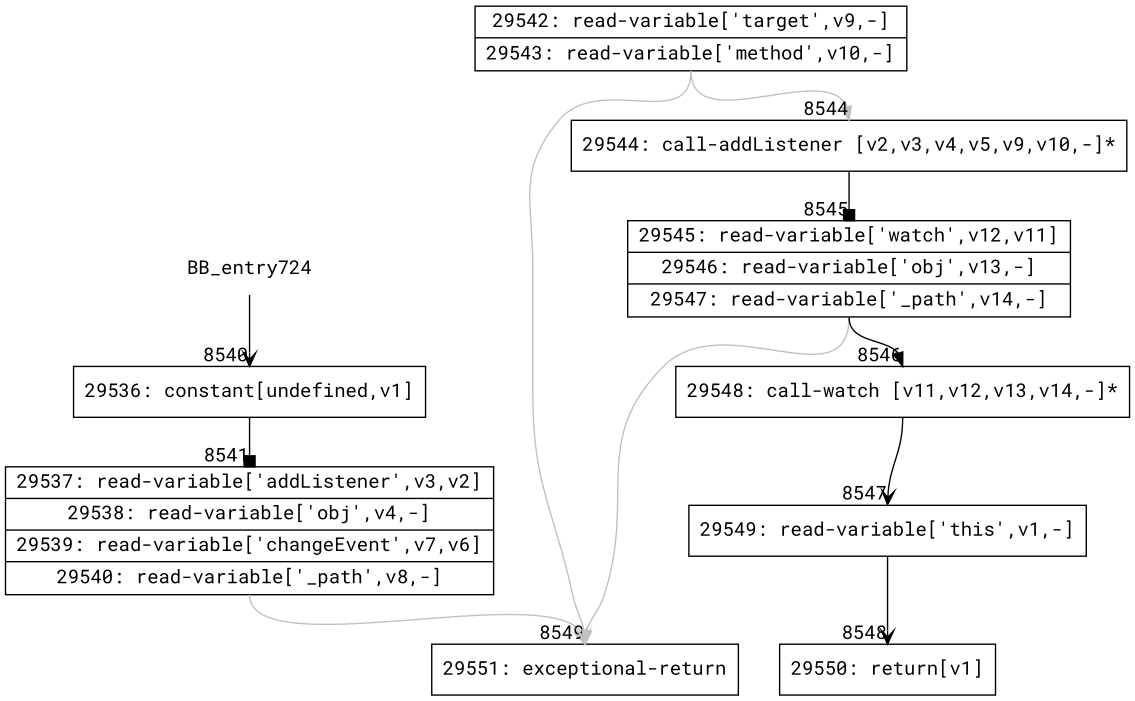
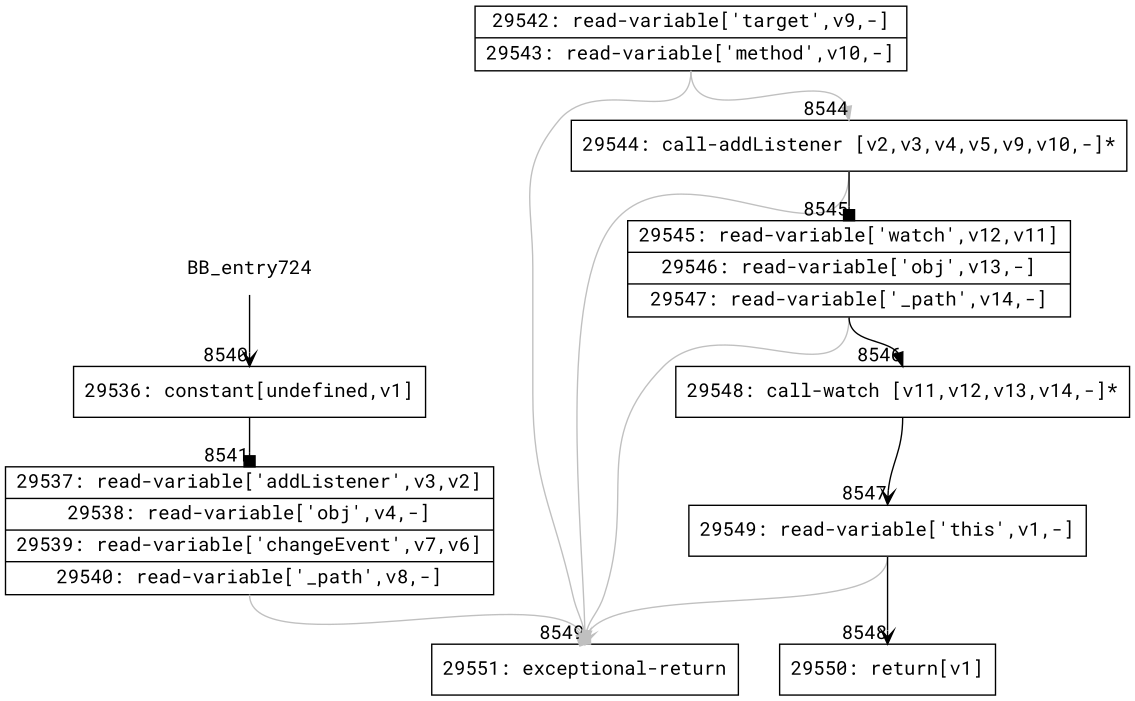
none -> (588, 288)
none -> (743, 600)
(411, 620) -> (411, 620)
